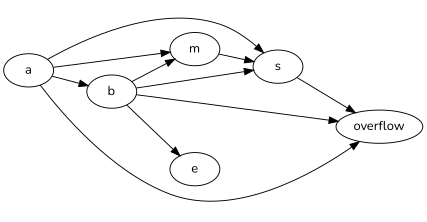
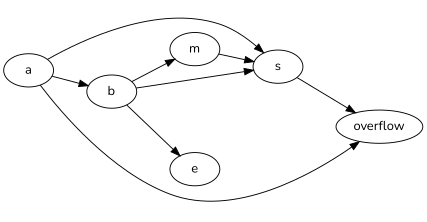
(107, 60) -> none
(233, 107) -> none
